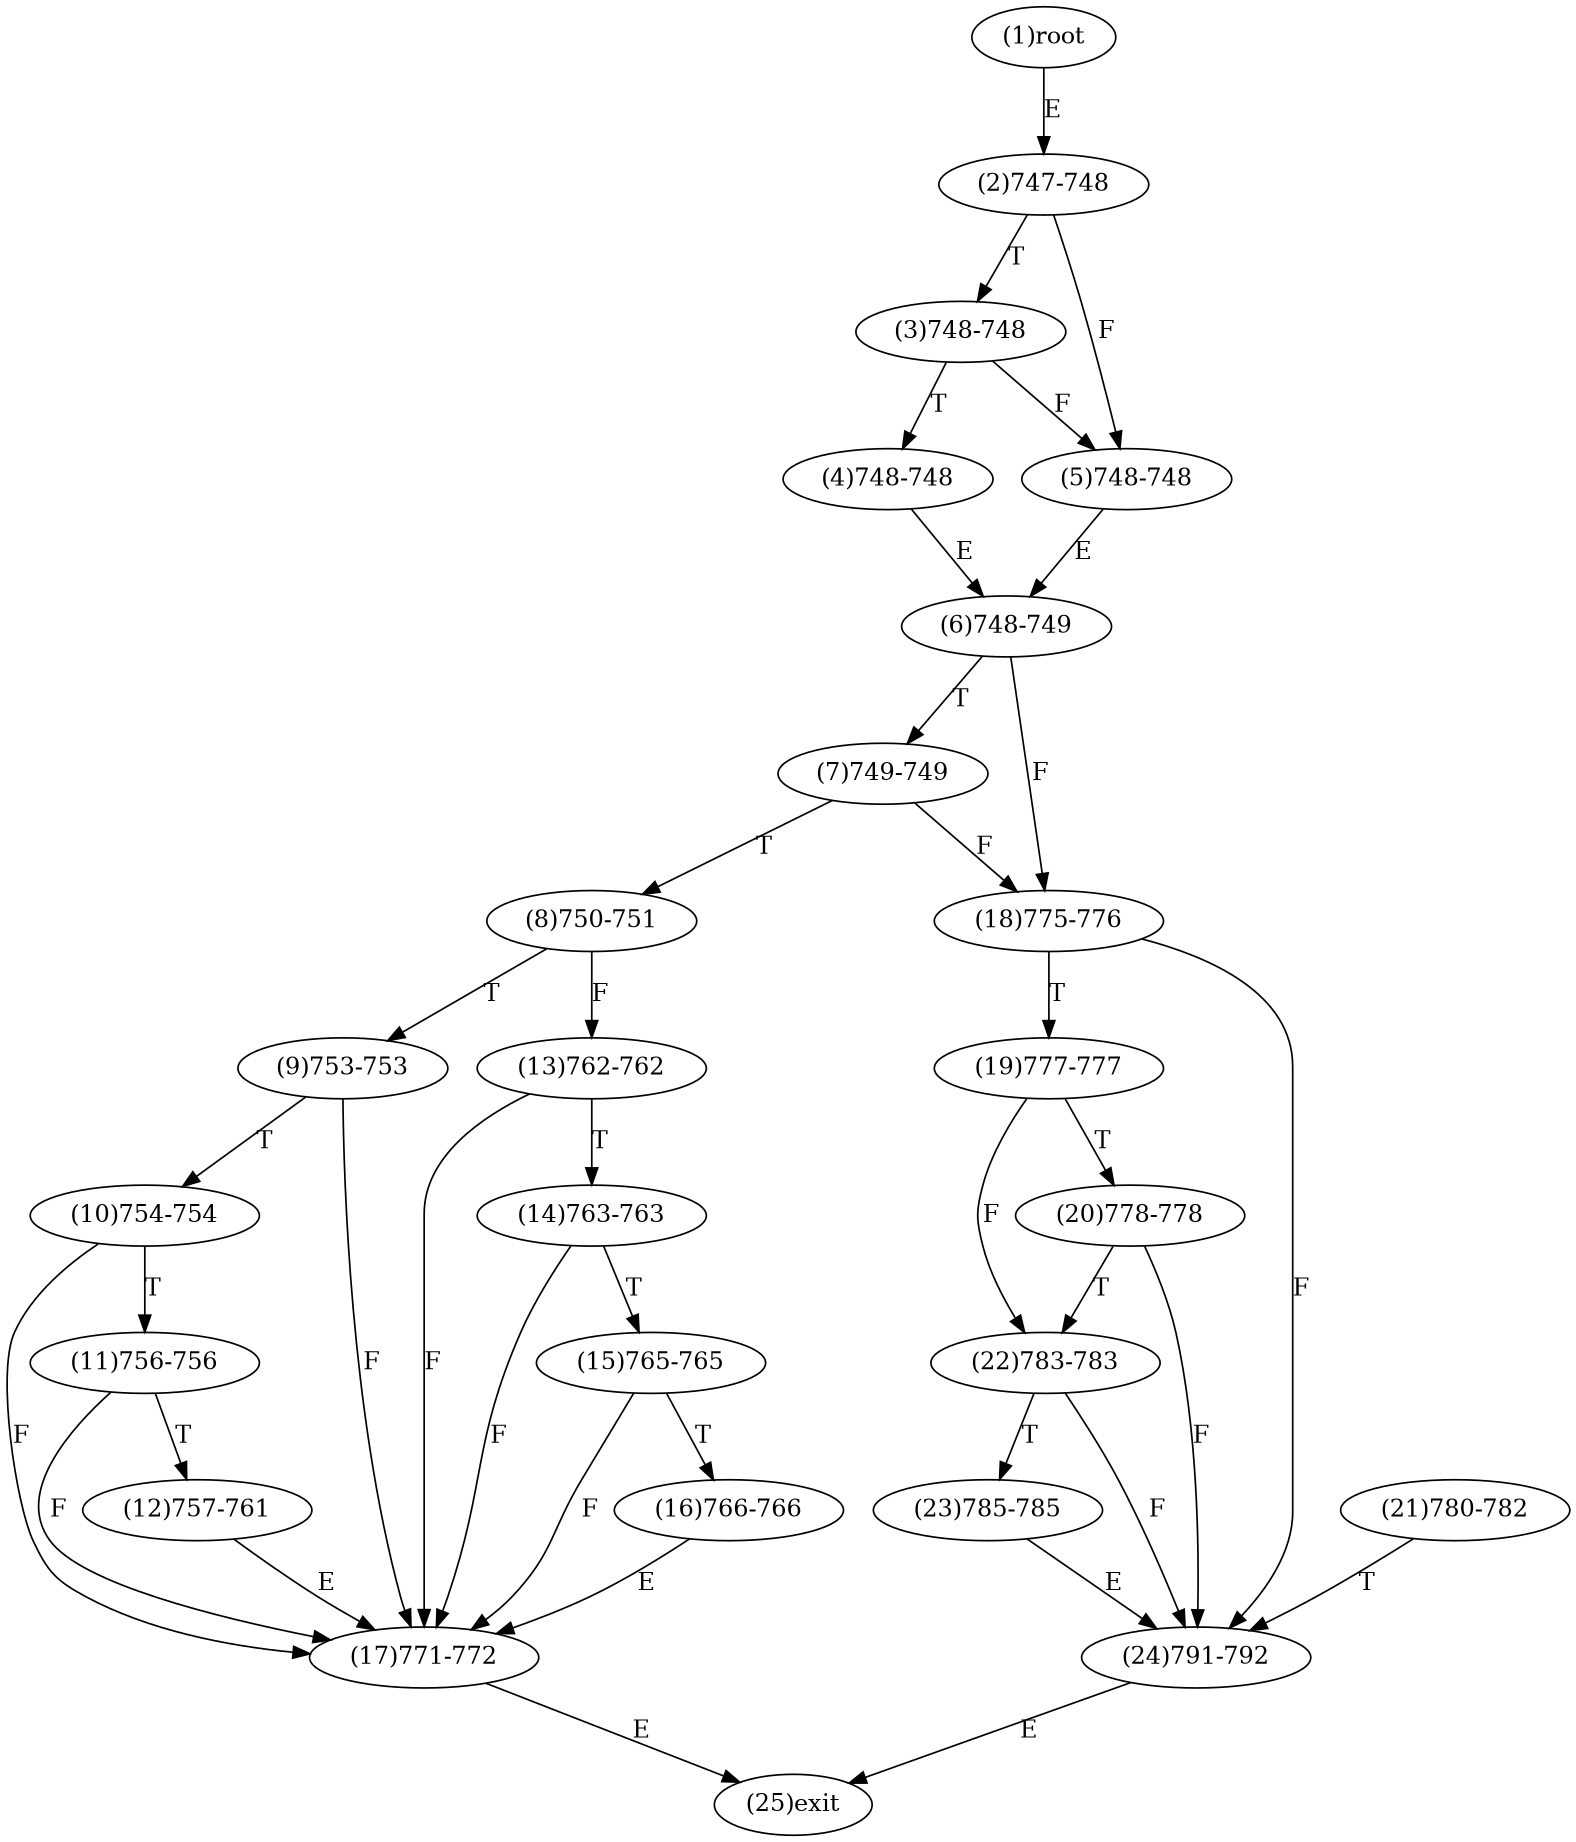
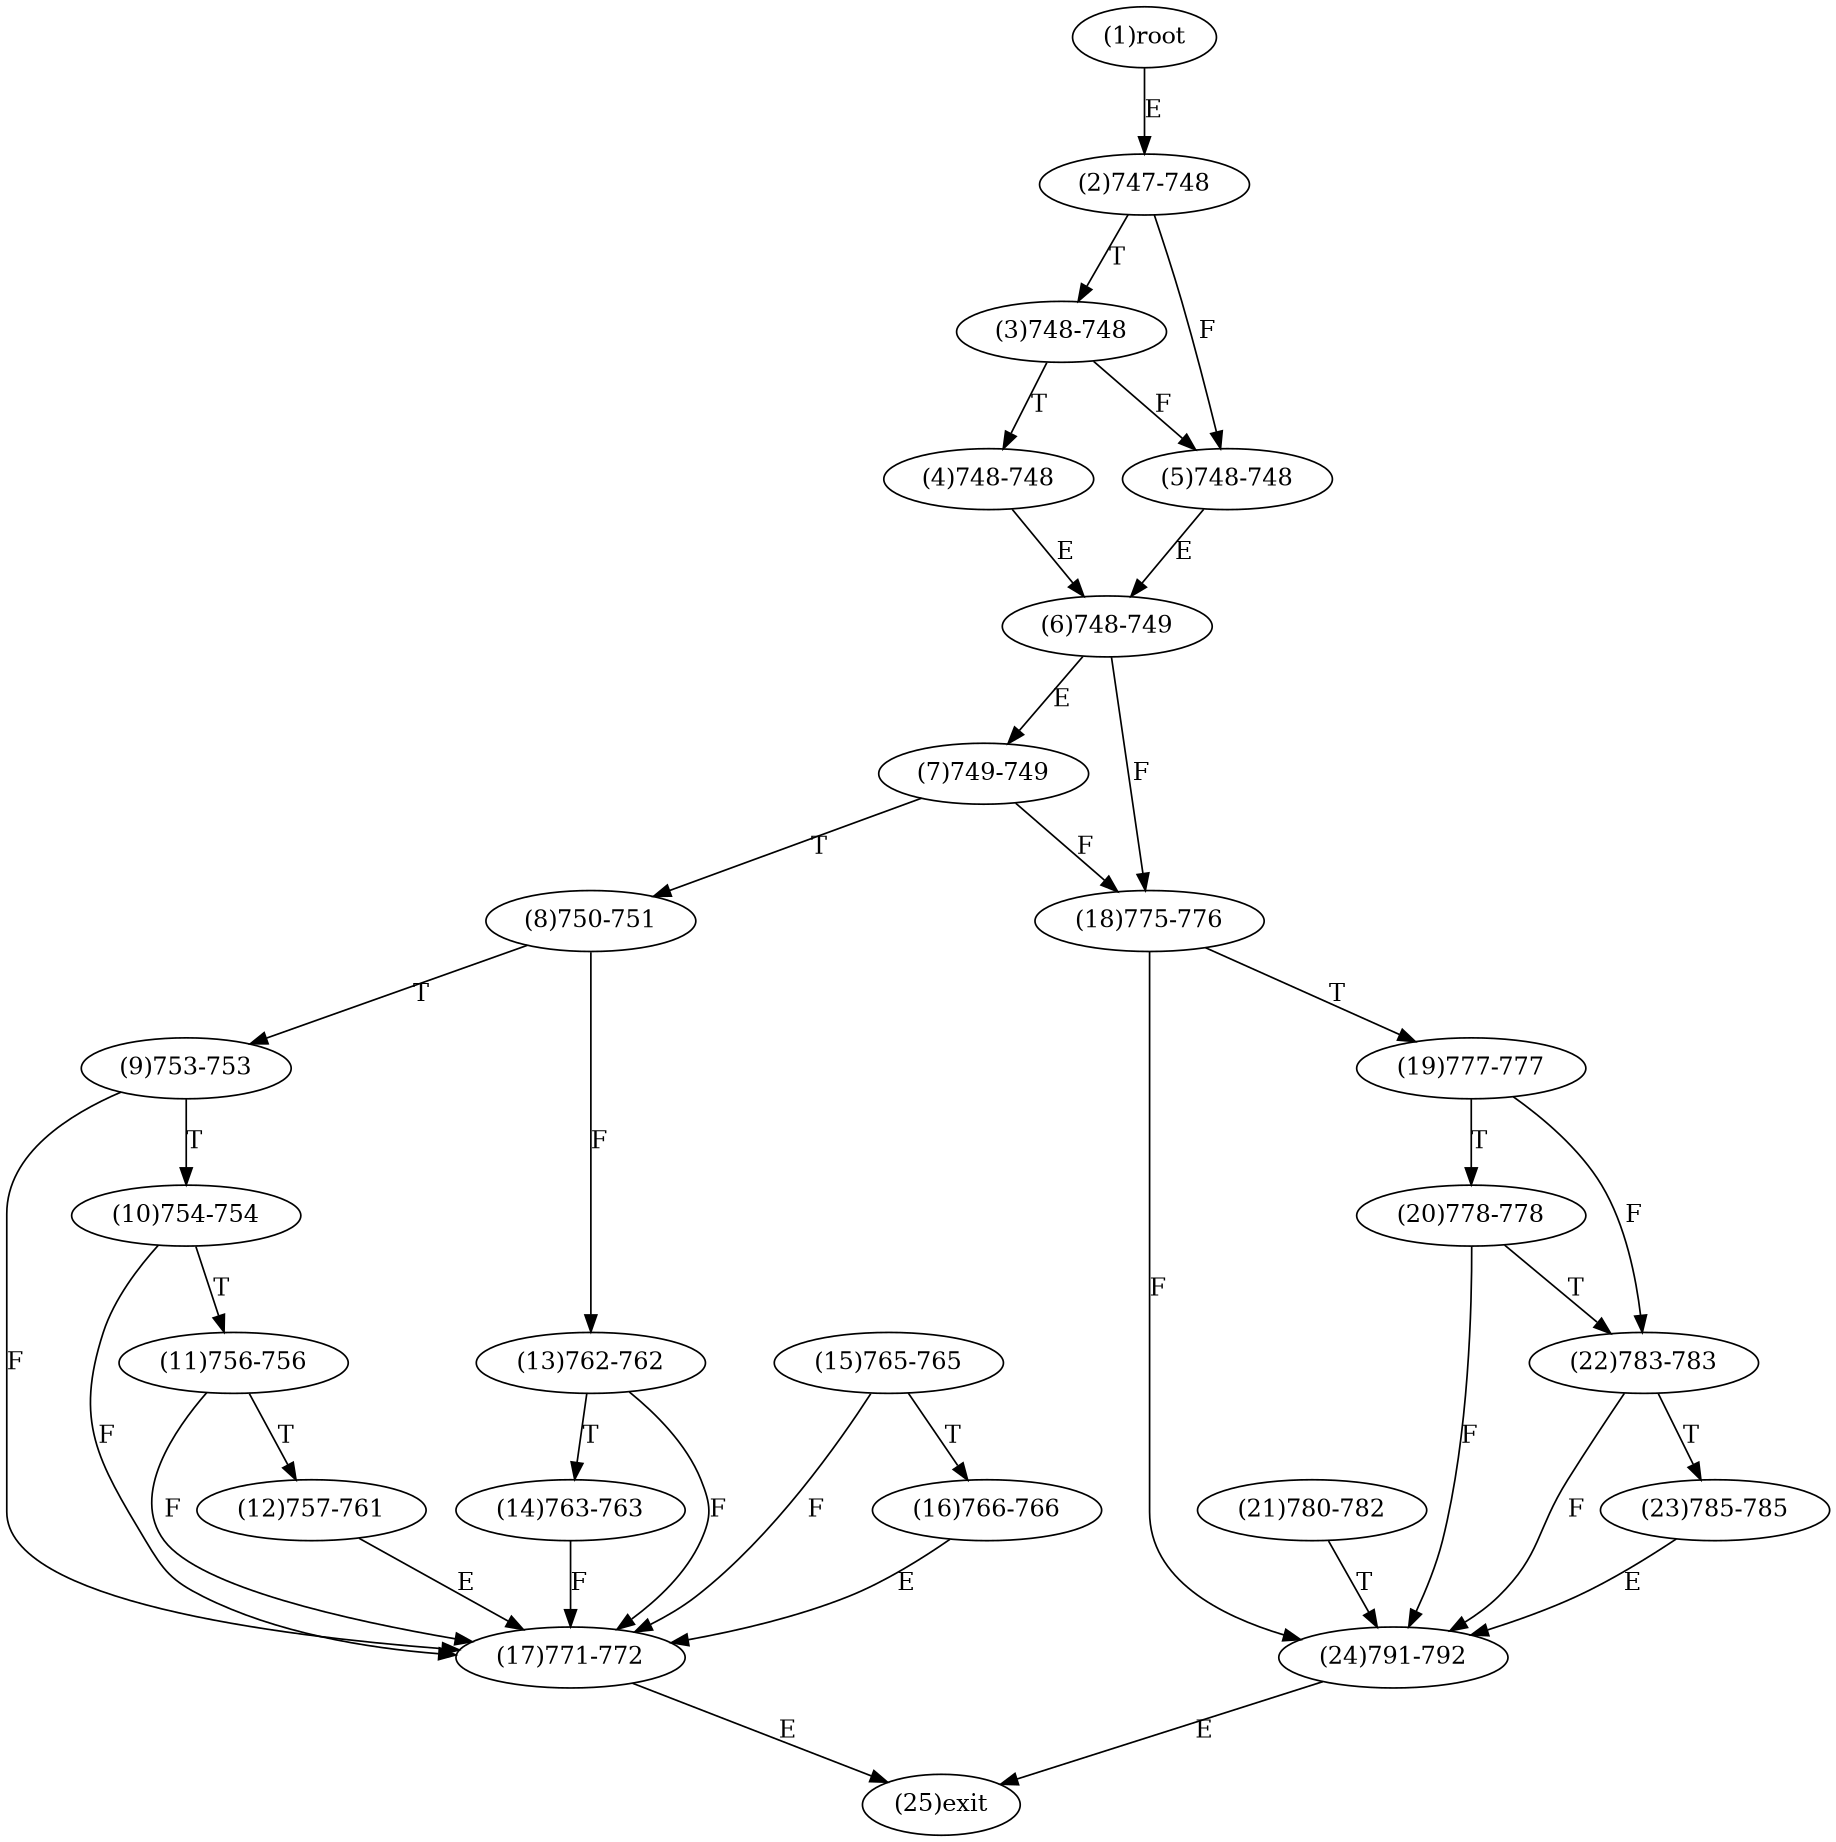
(961, 700) -> (1062, 700)
(618, 1281) -> none
